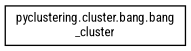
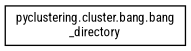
(95, 26) -> (95, 26)
